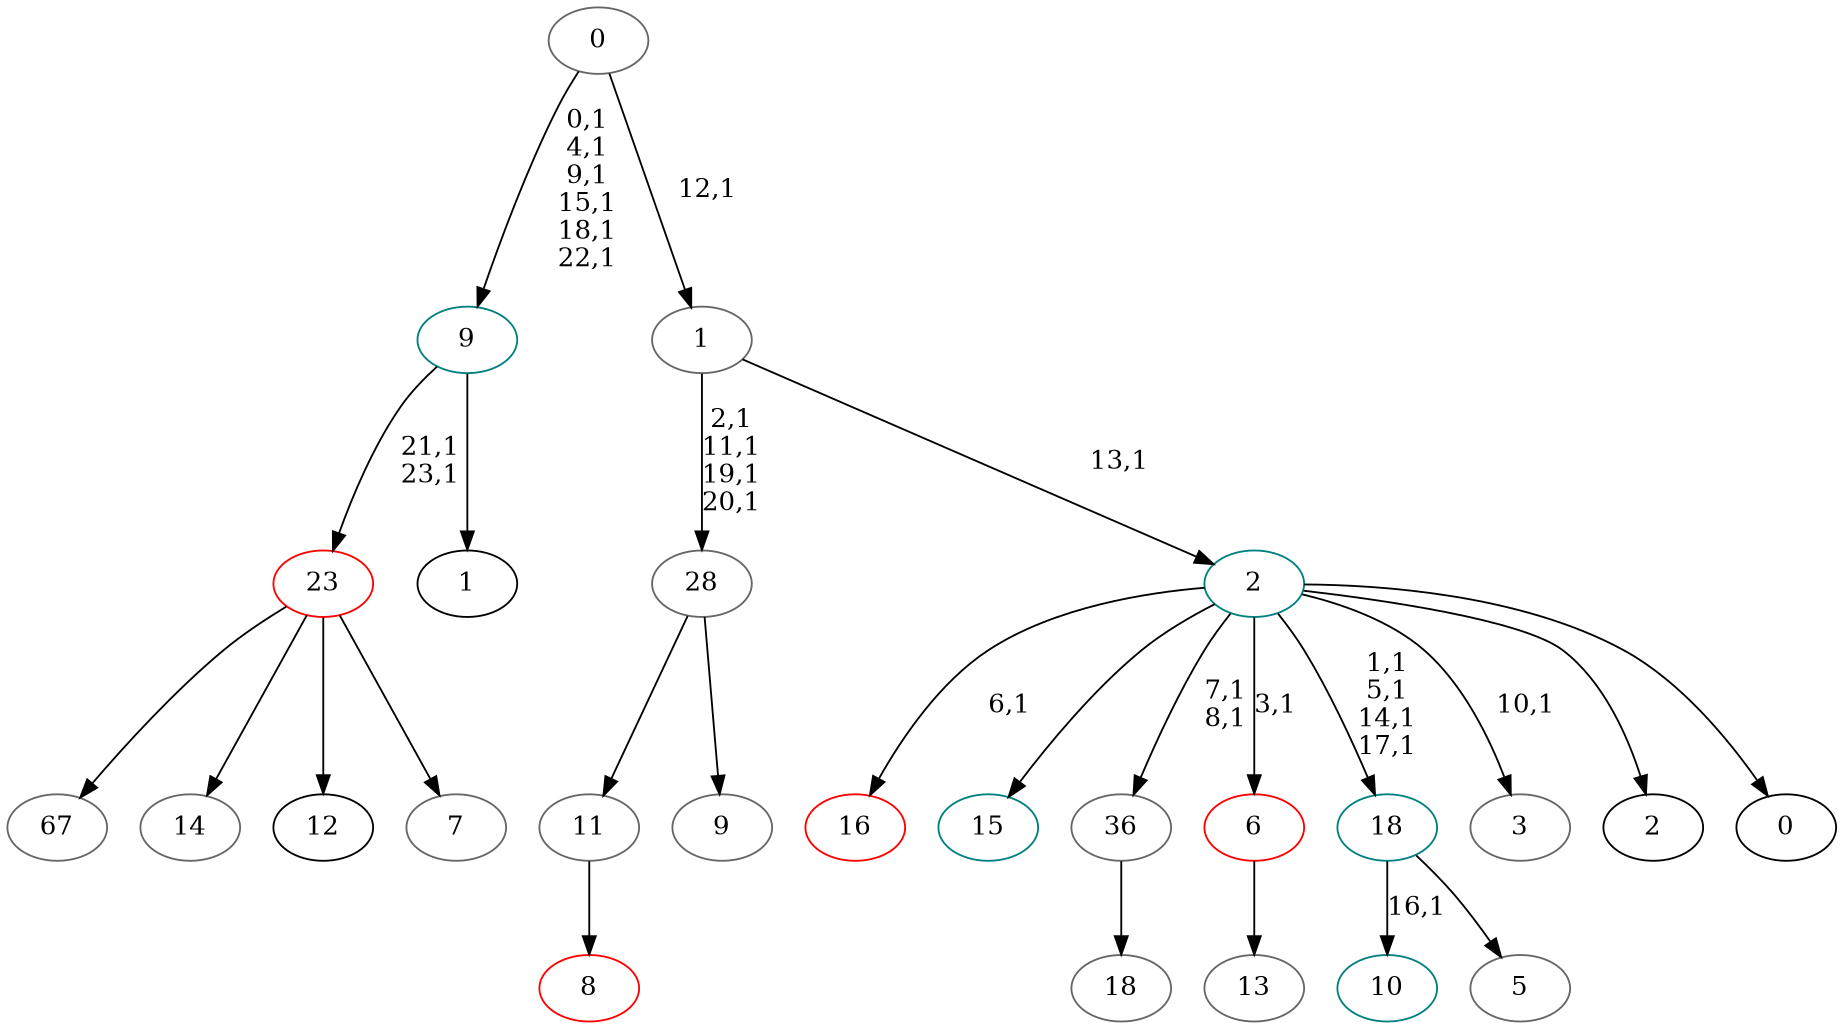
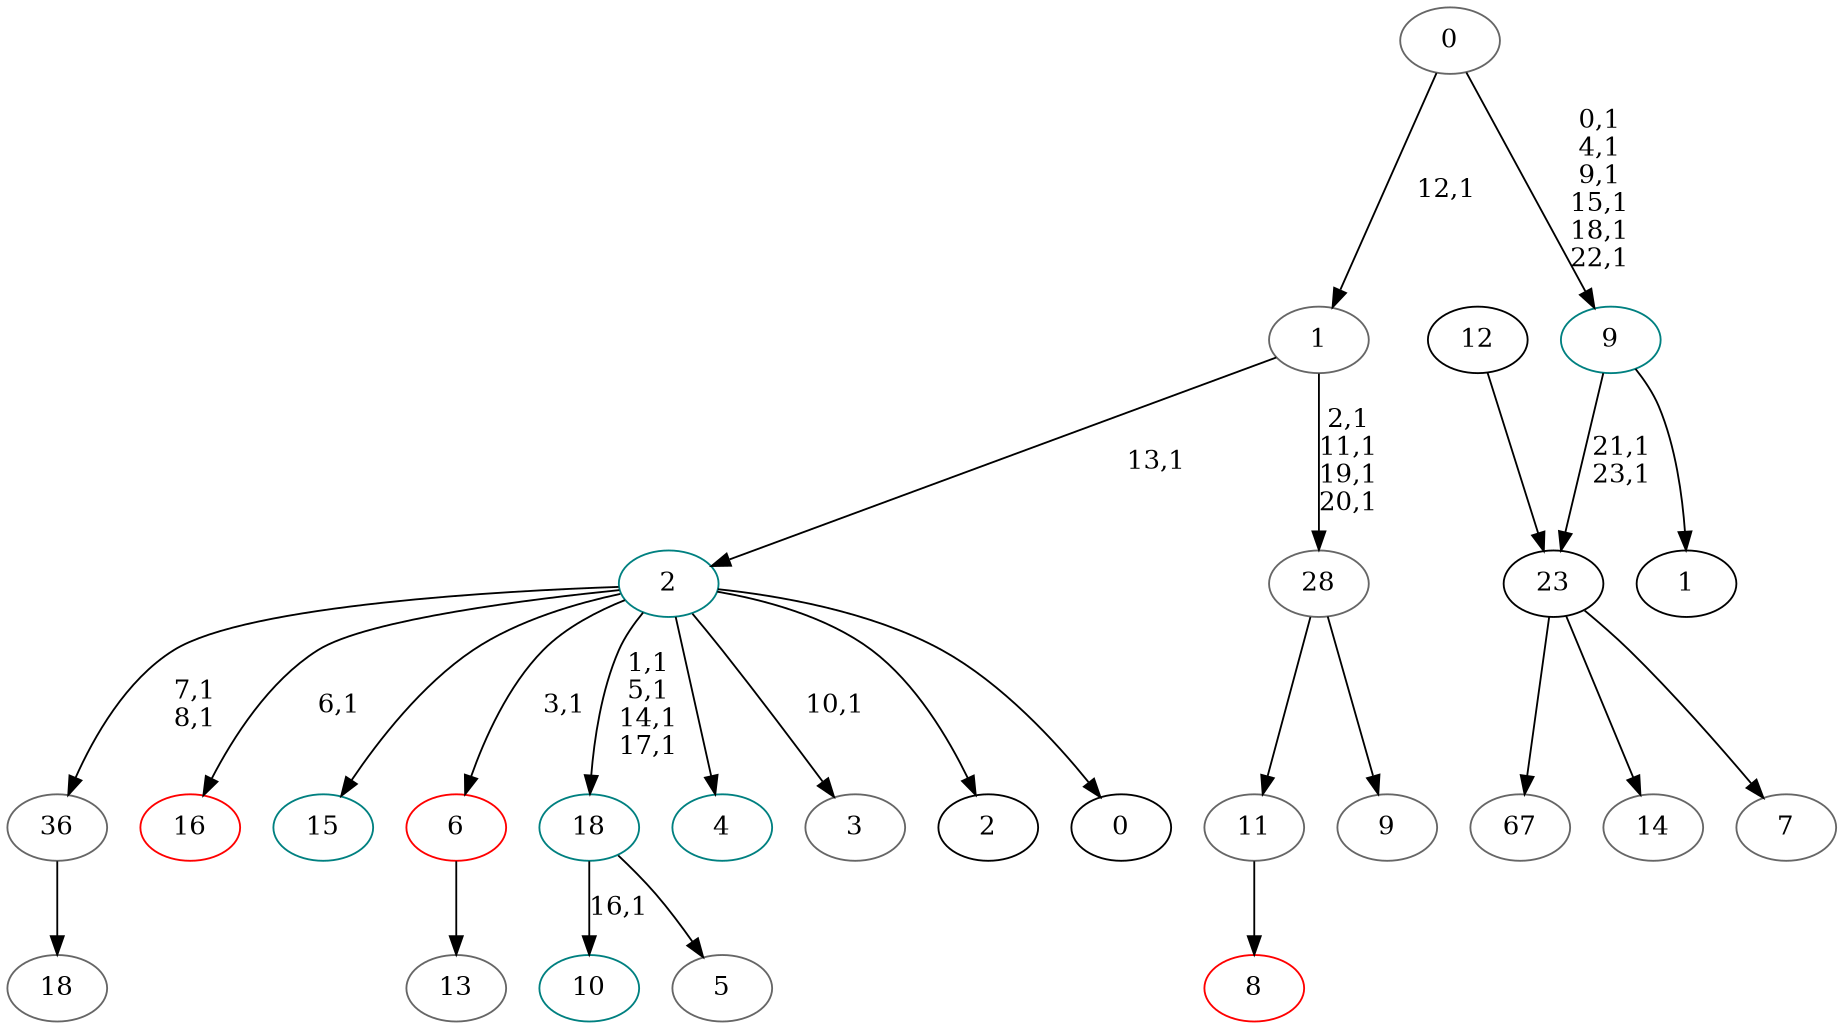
(323, 584) -> (1554, 584)
(323, 696) -> (1513, 453)
none -> (722, 828)
